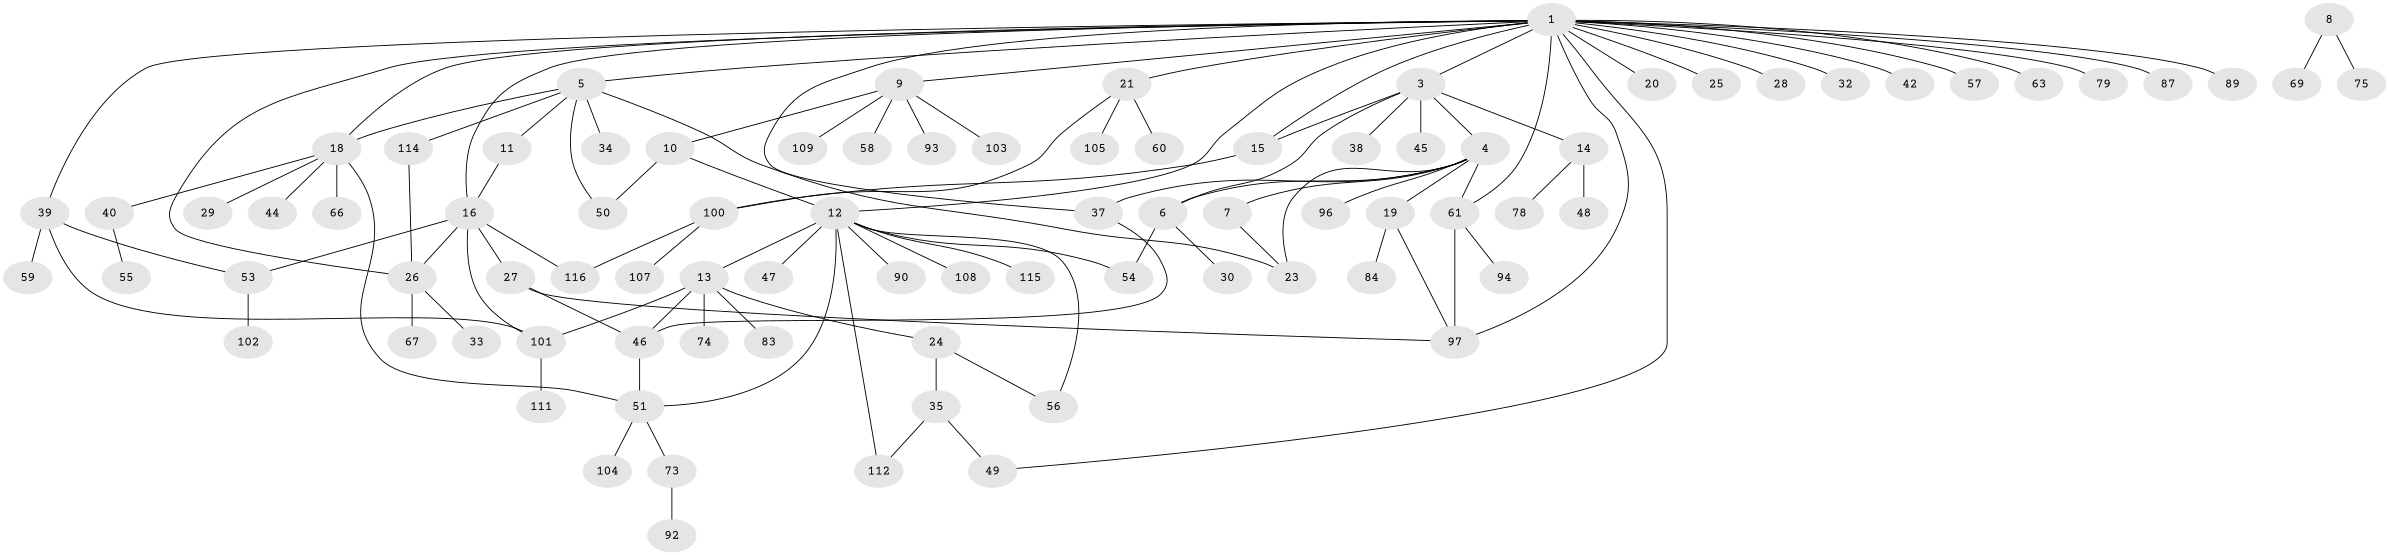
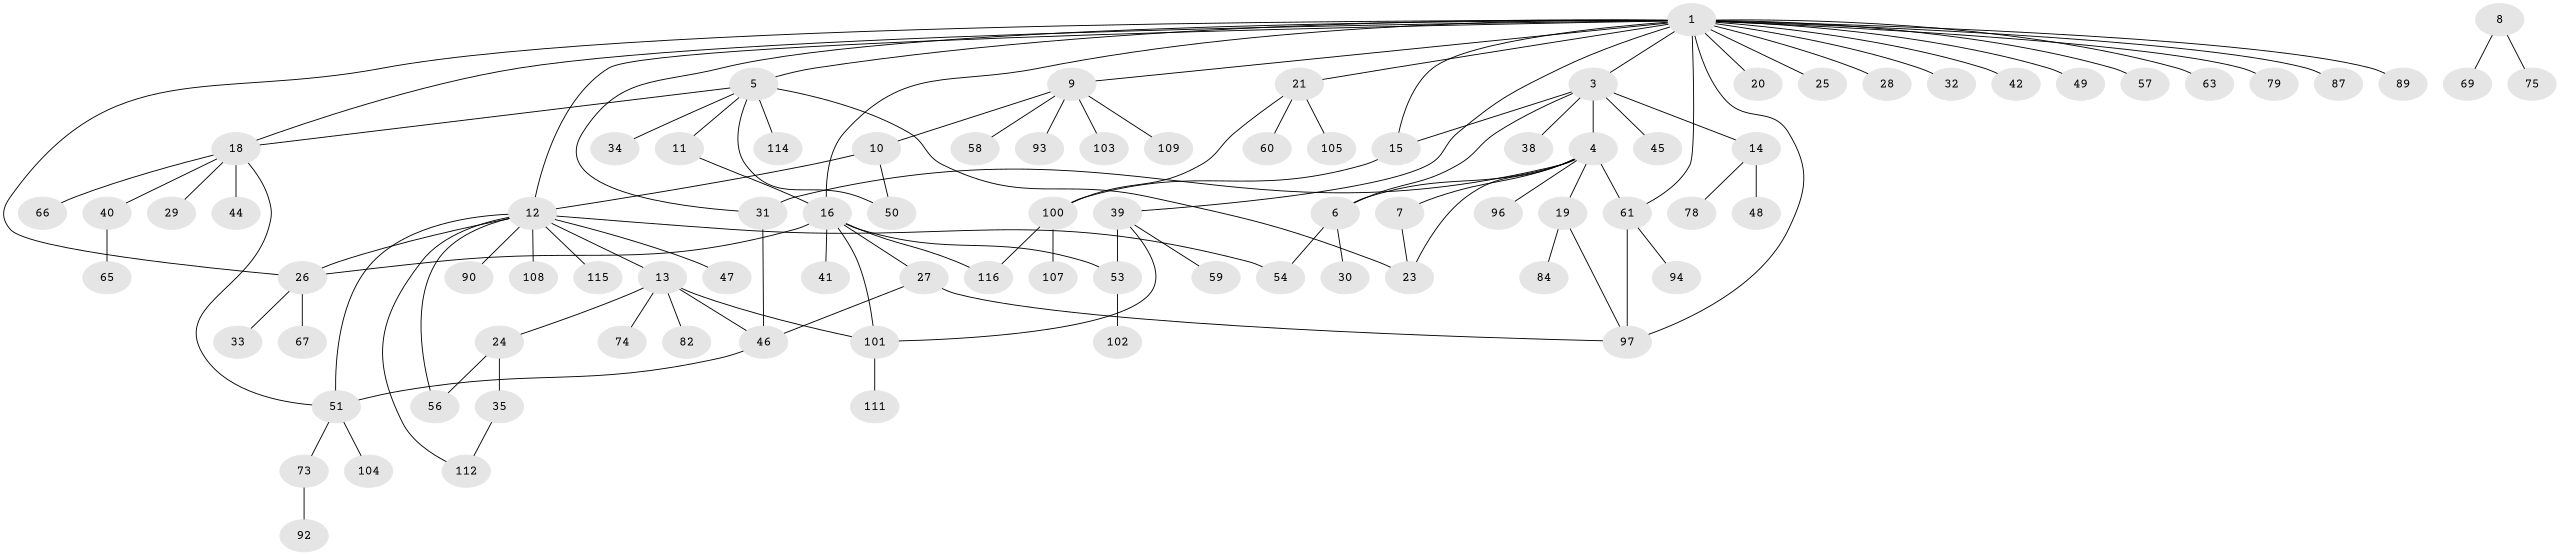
(410, 213) -> (415, 240)
(1098, 213) -> (763, 213)
(126, 278) -> (107, 278)
none -> (825, 278)
(769, 342) -> (687, 342)
(964, 439) -> none
